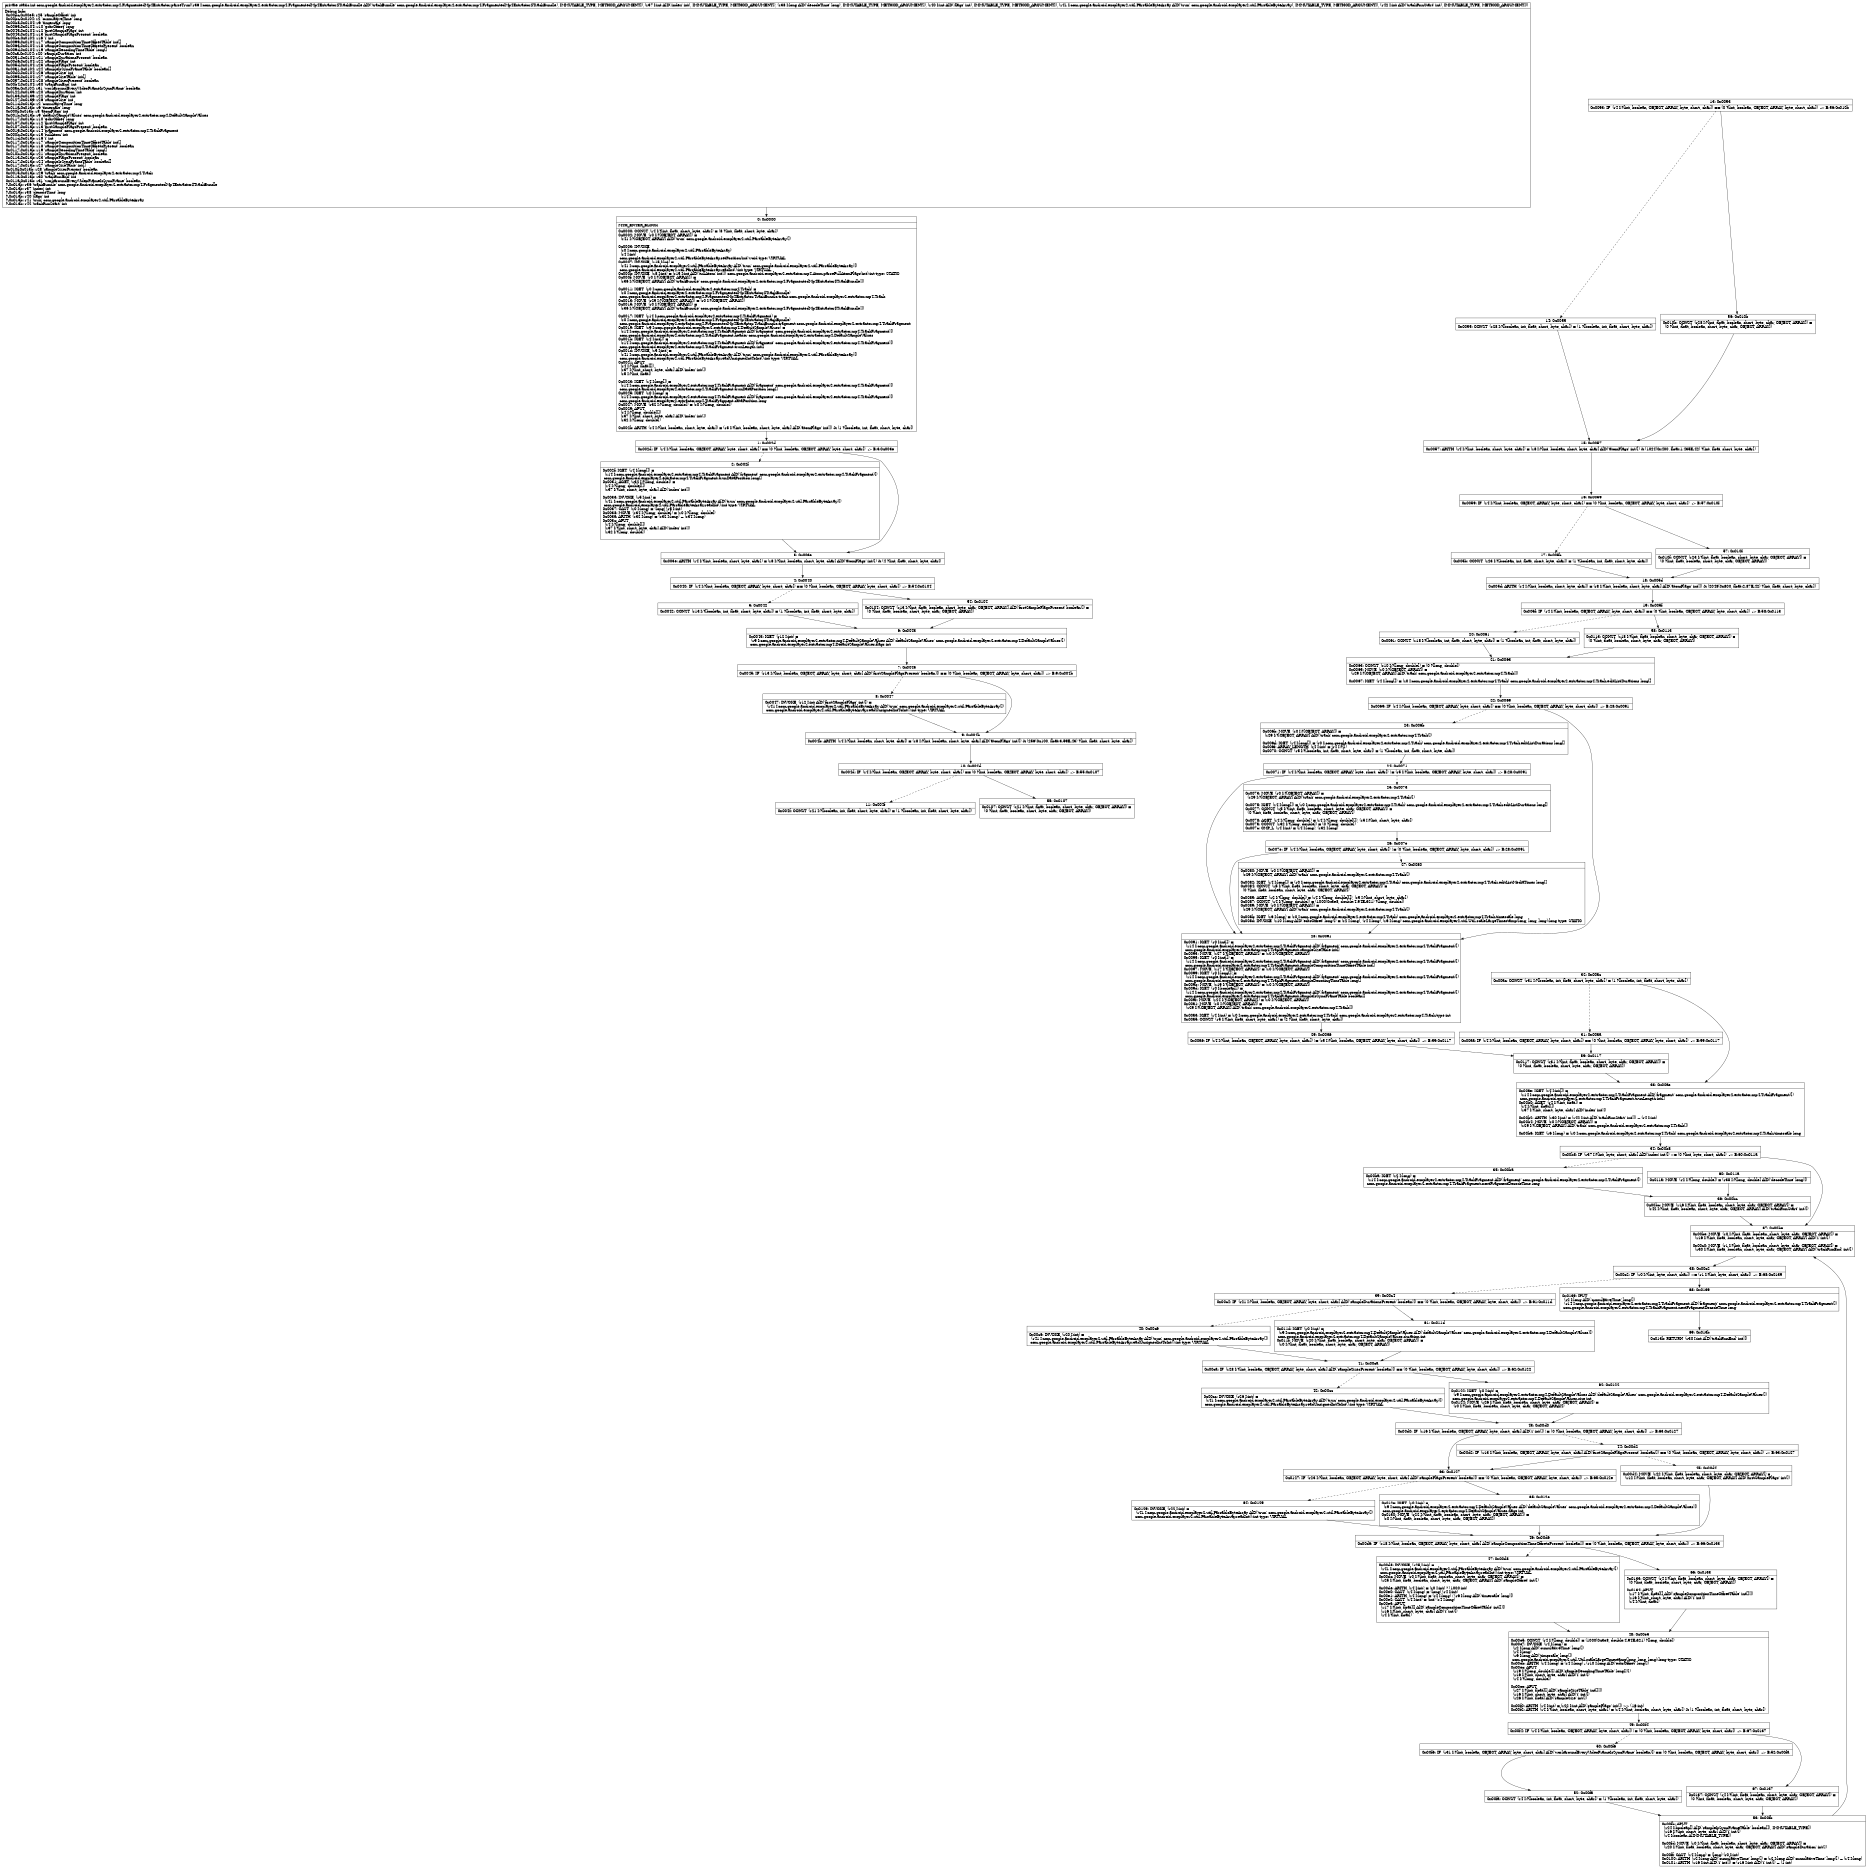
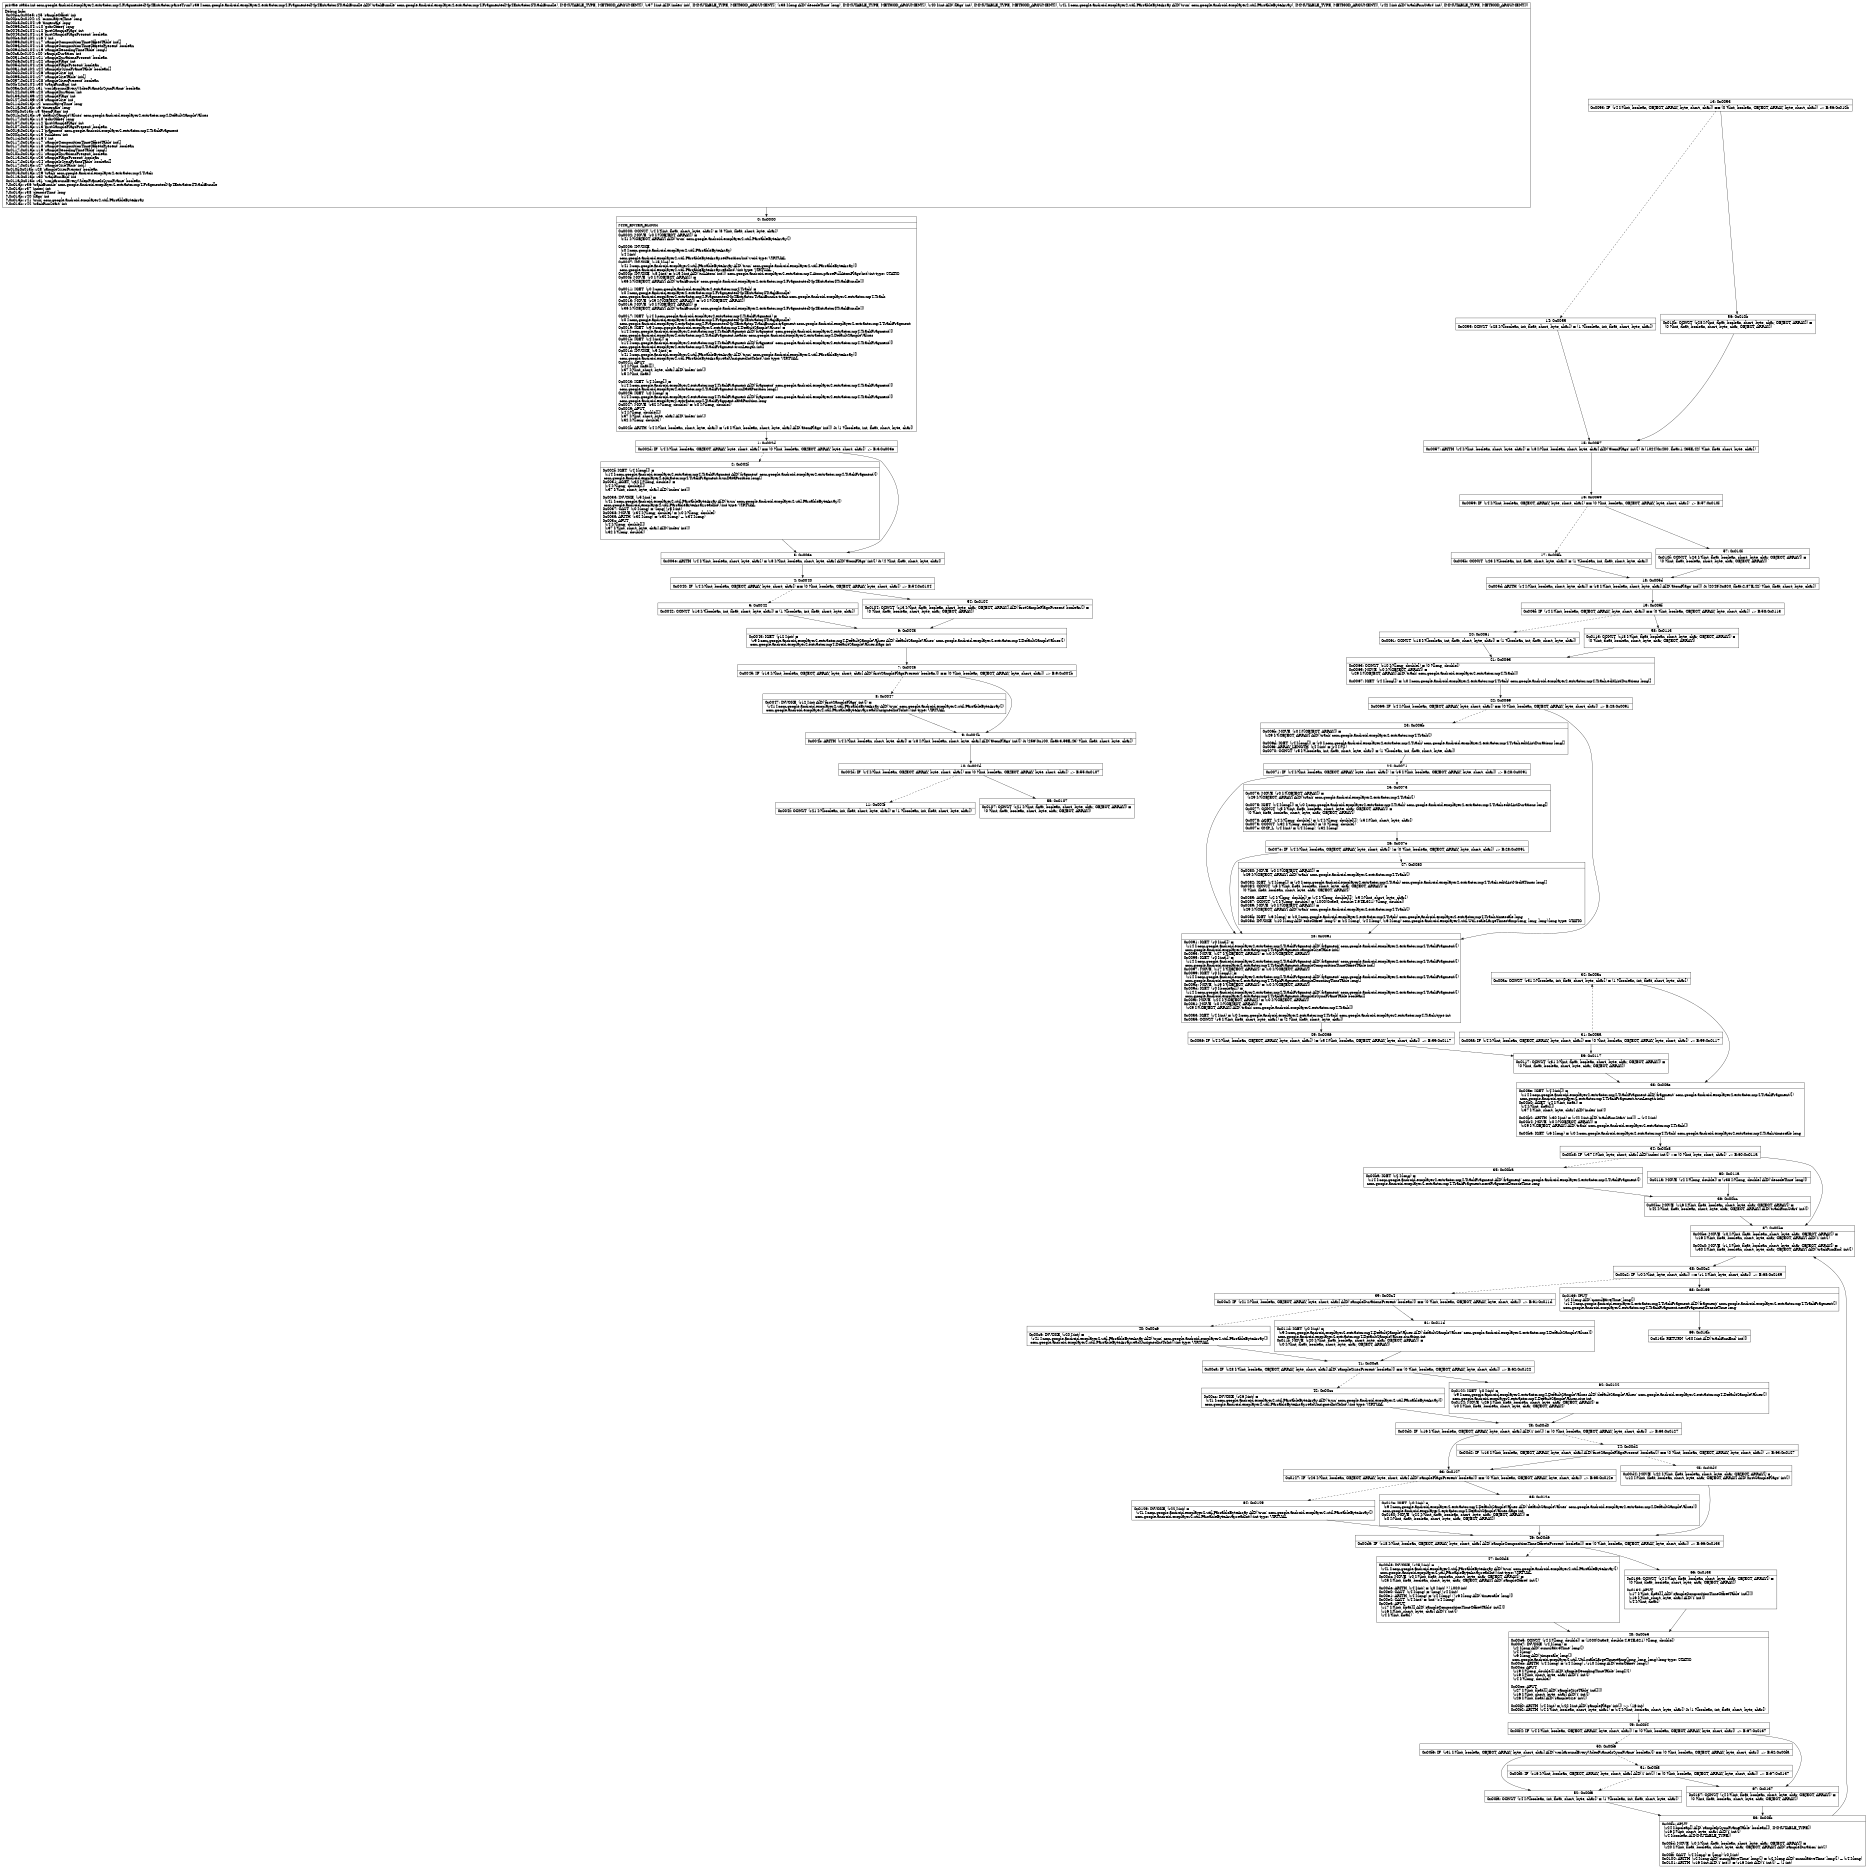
(1589, 1007) -> (1593, 1009)
none -> (1650, 1771)
